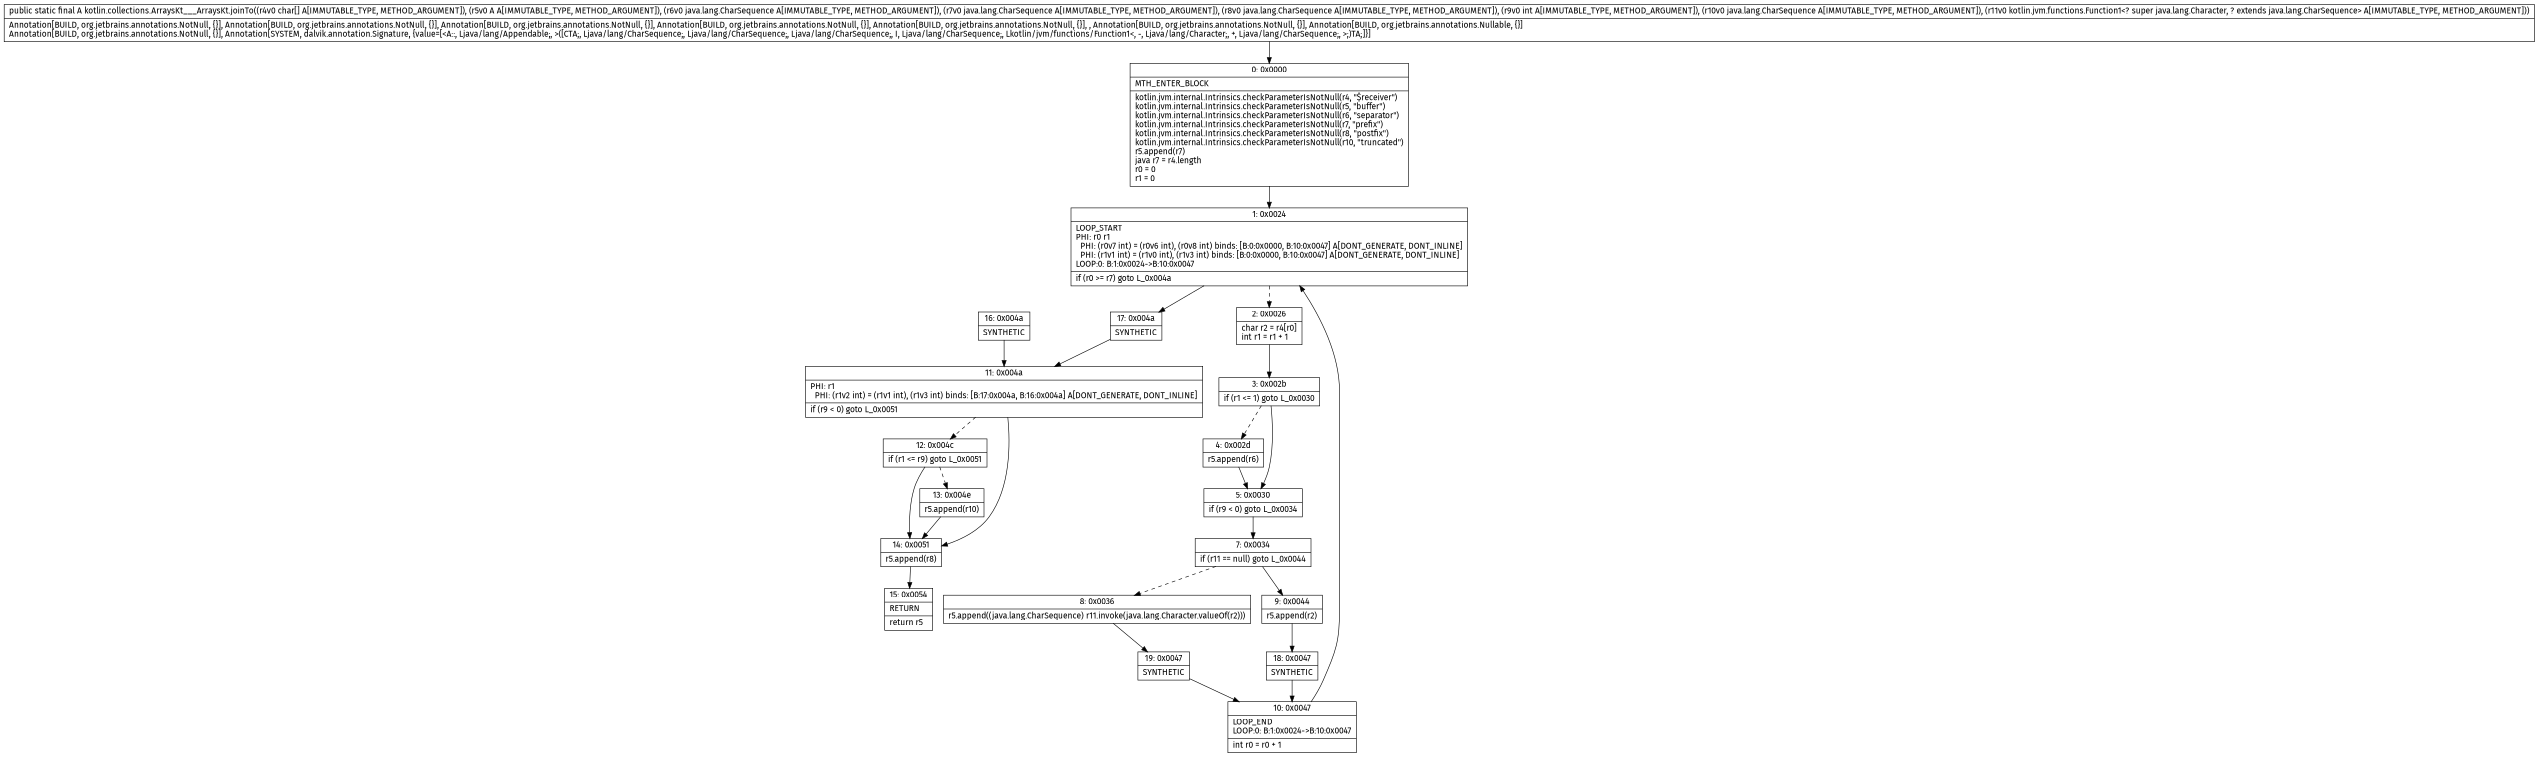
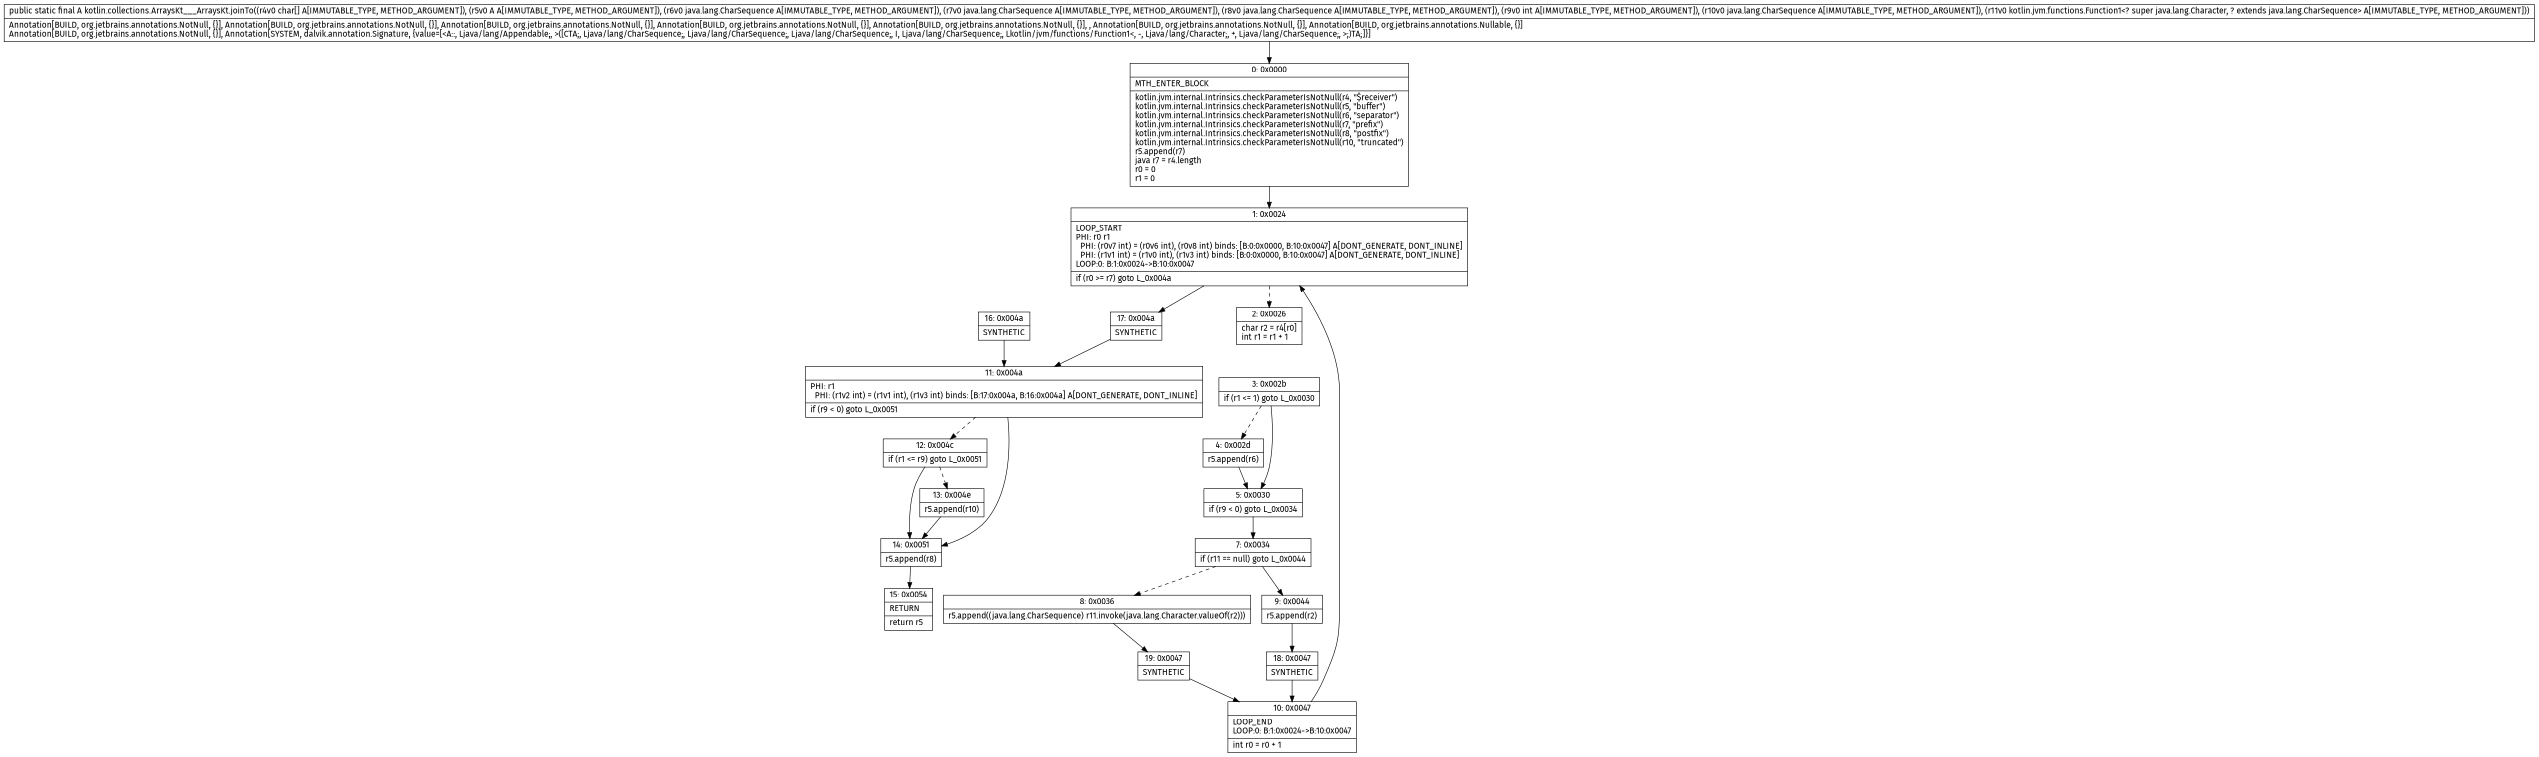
(1269, 358) -> none
